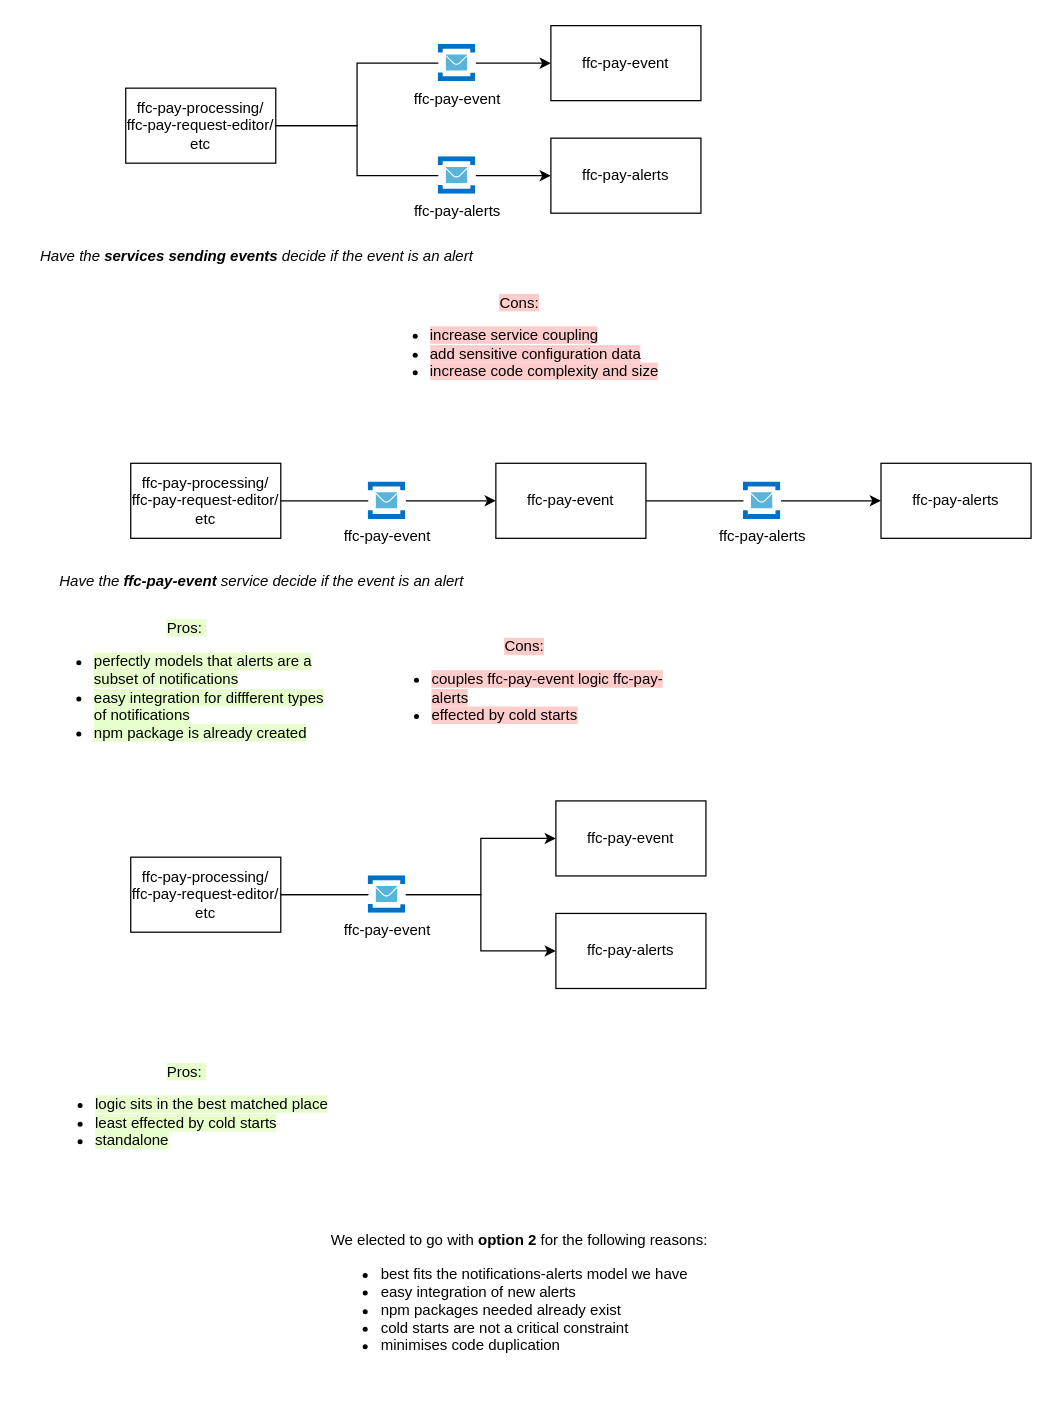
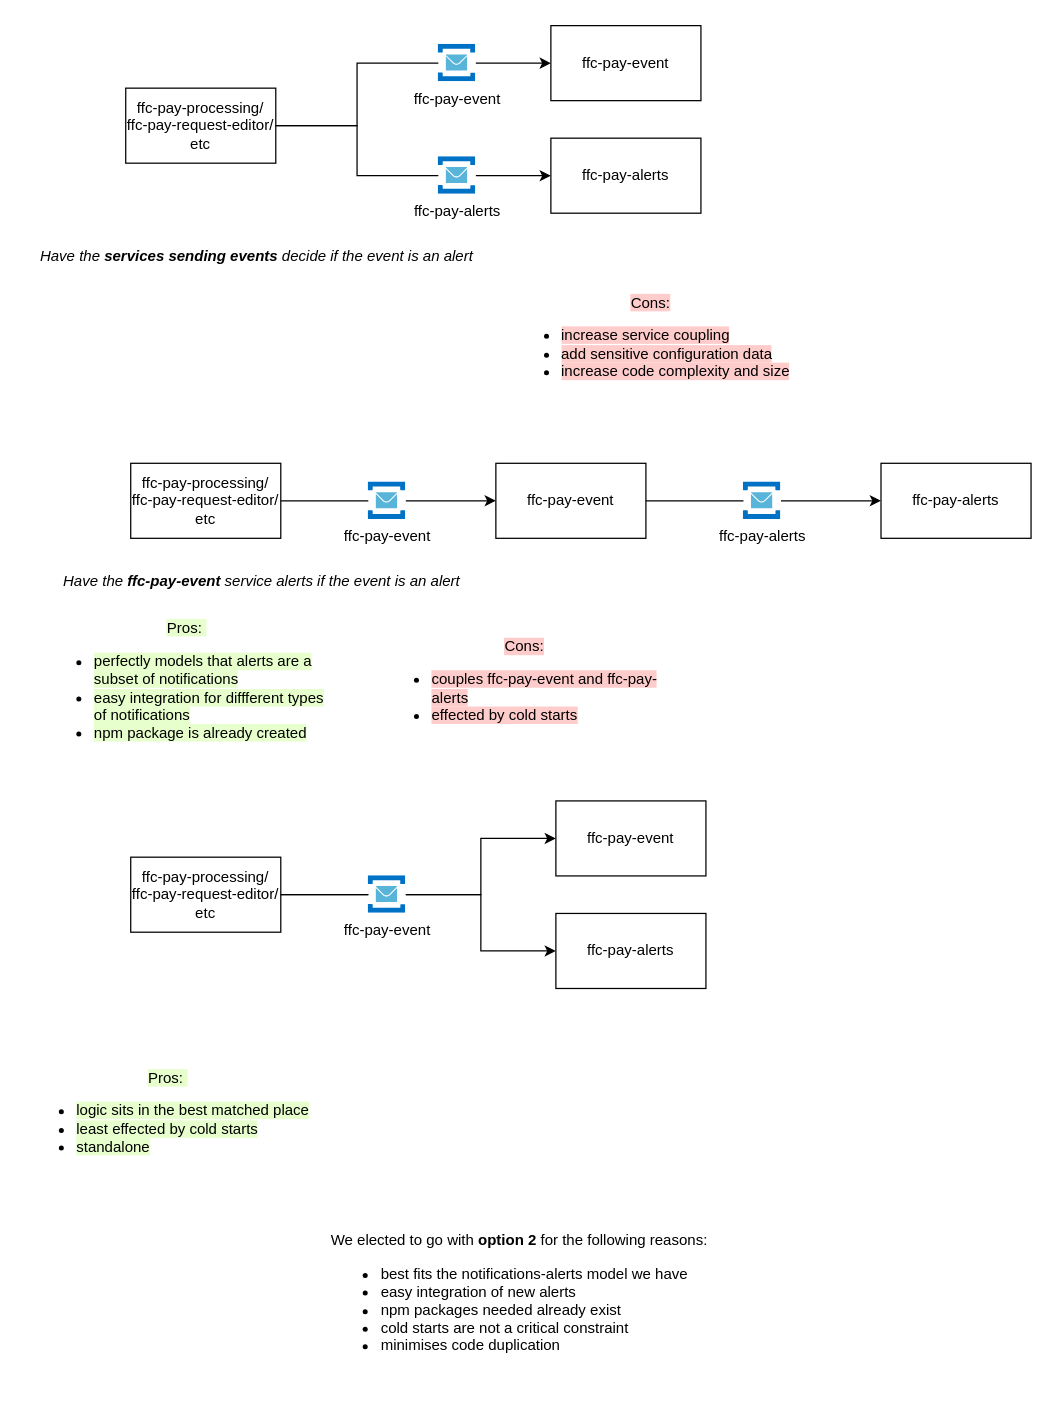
(519, 344) -> (651, 344)
(262, 582) -> (262, 582)
(524, 688) -> (524, 688)
(187, 1113) -> (168, 1119)
